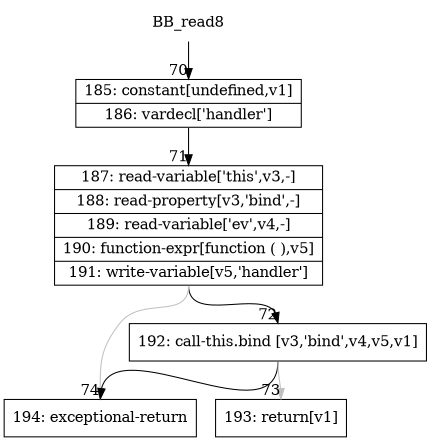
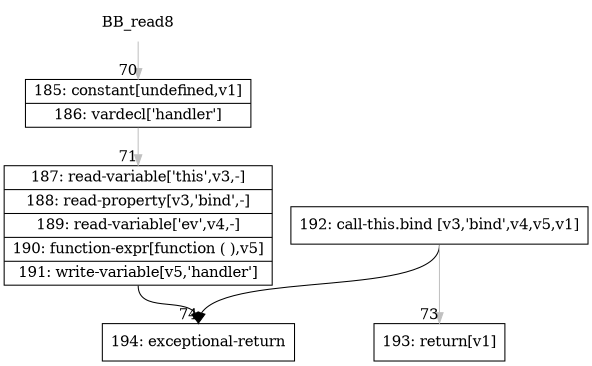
(189, 55) -> (138, 55)
(189, 141) -> (138, 141)
(228, 305) -> none
(126, 318) -> (163, 304)
